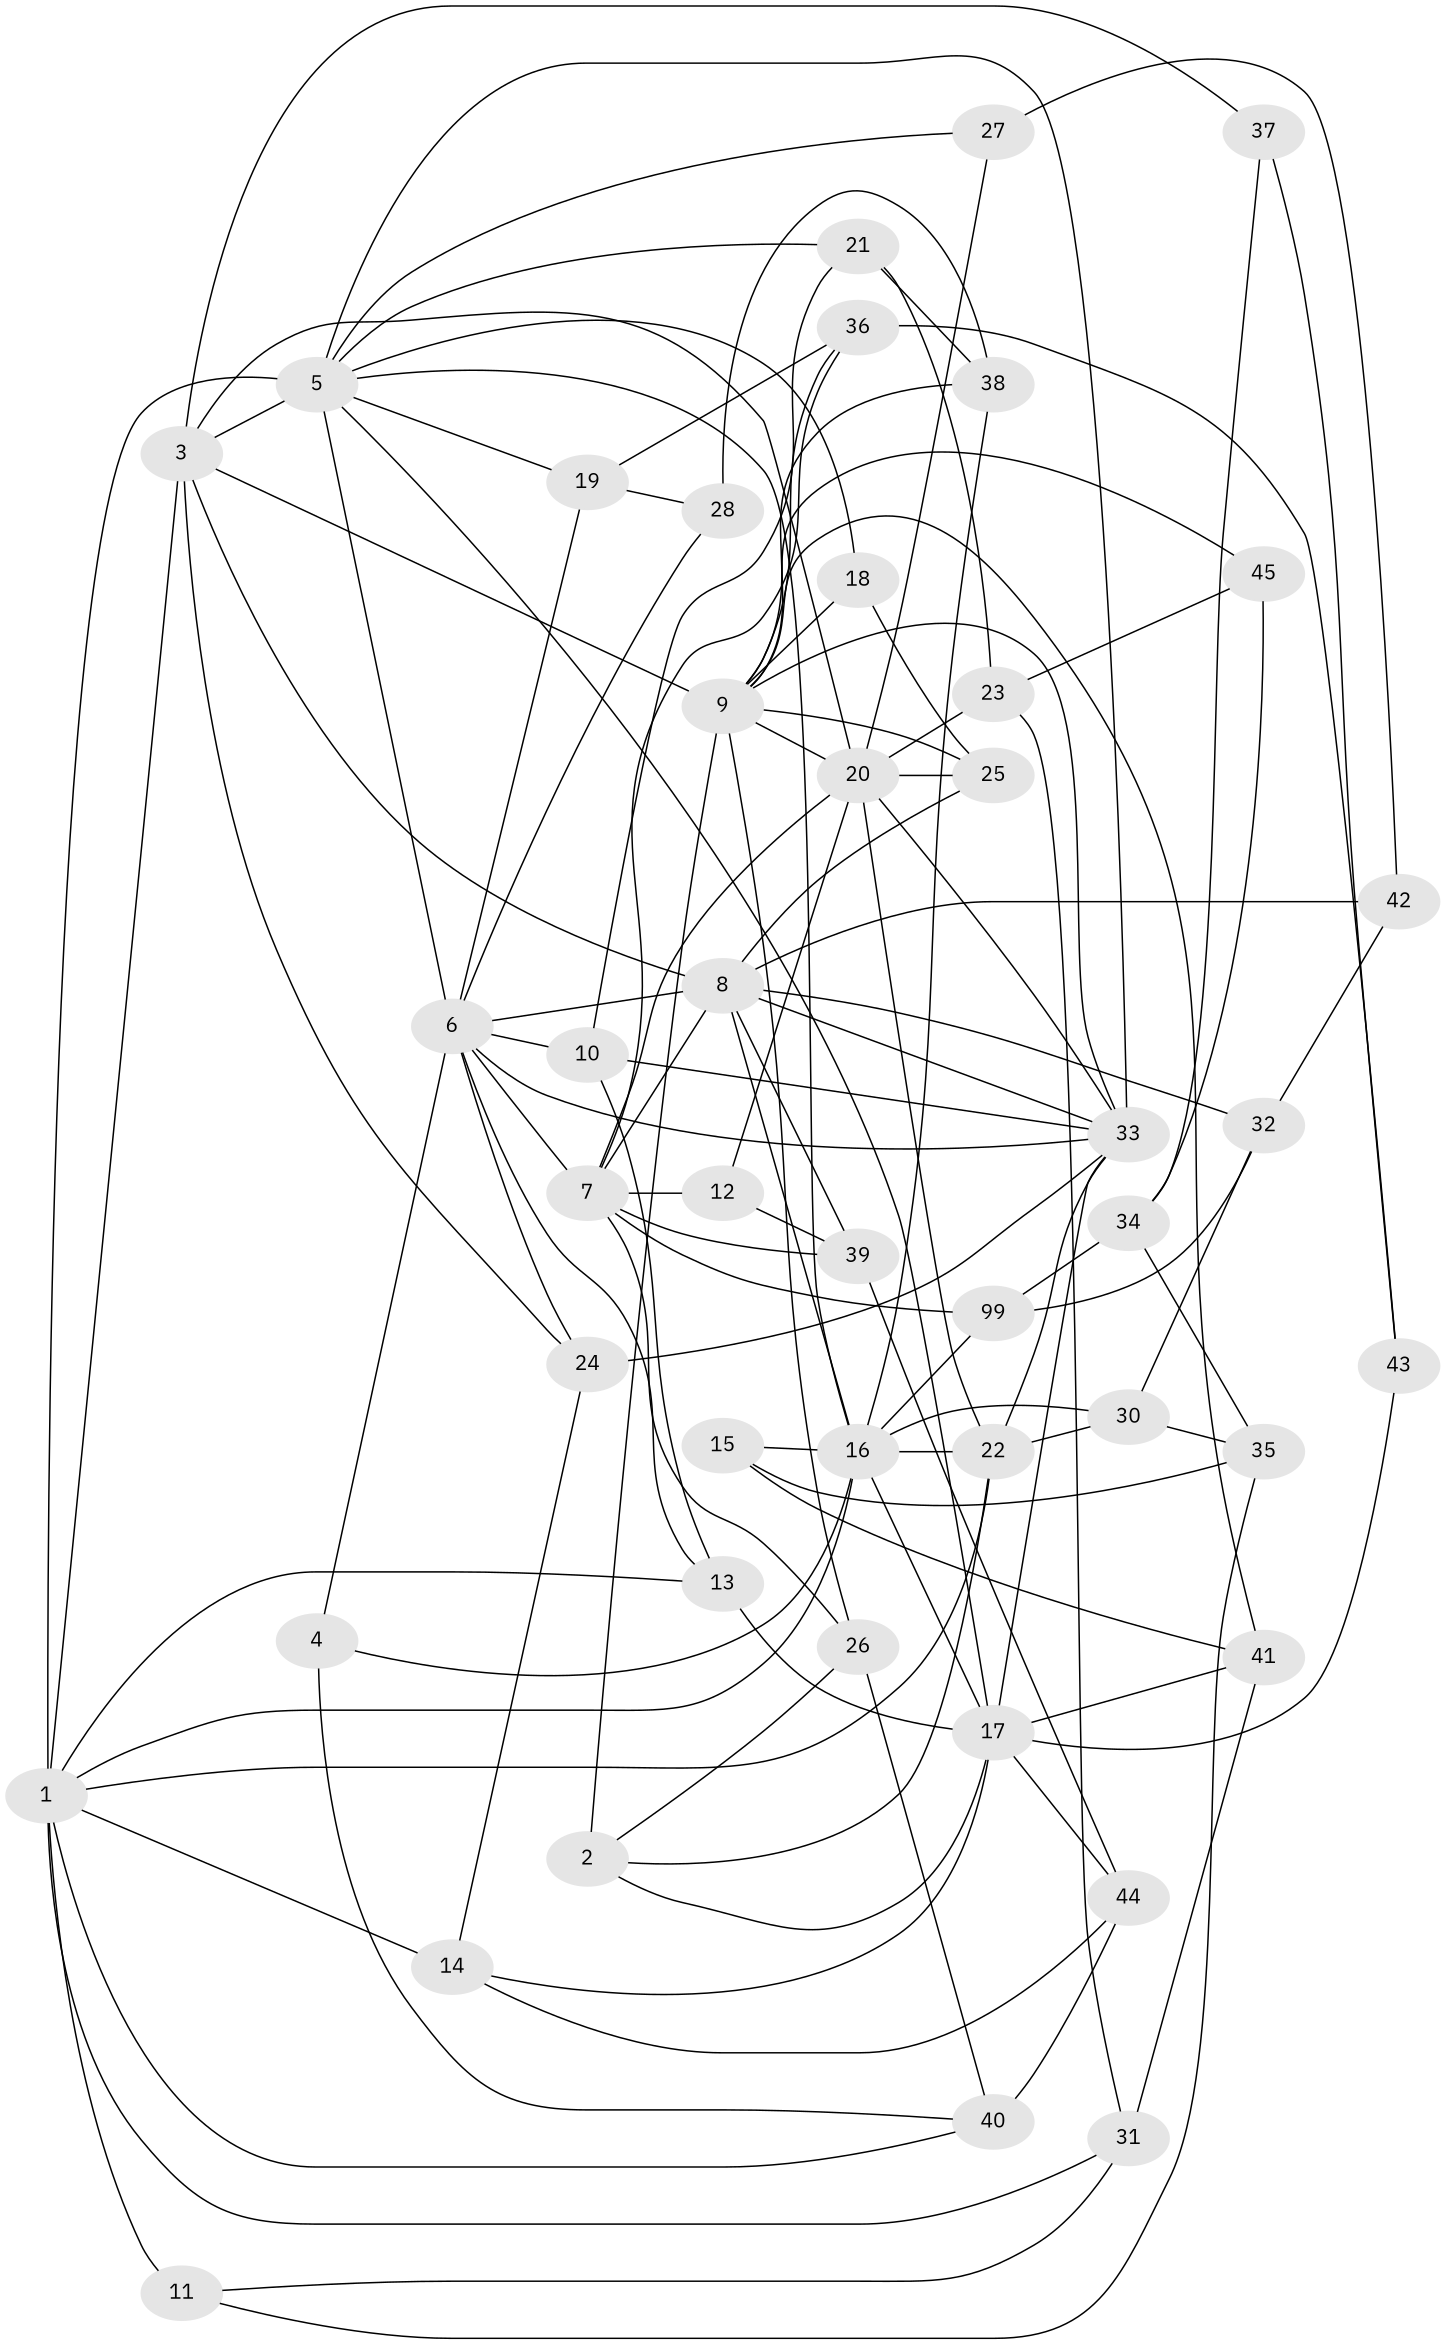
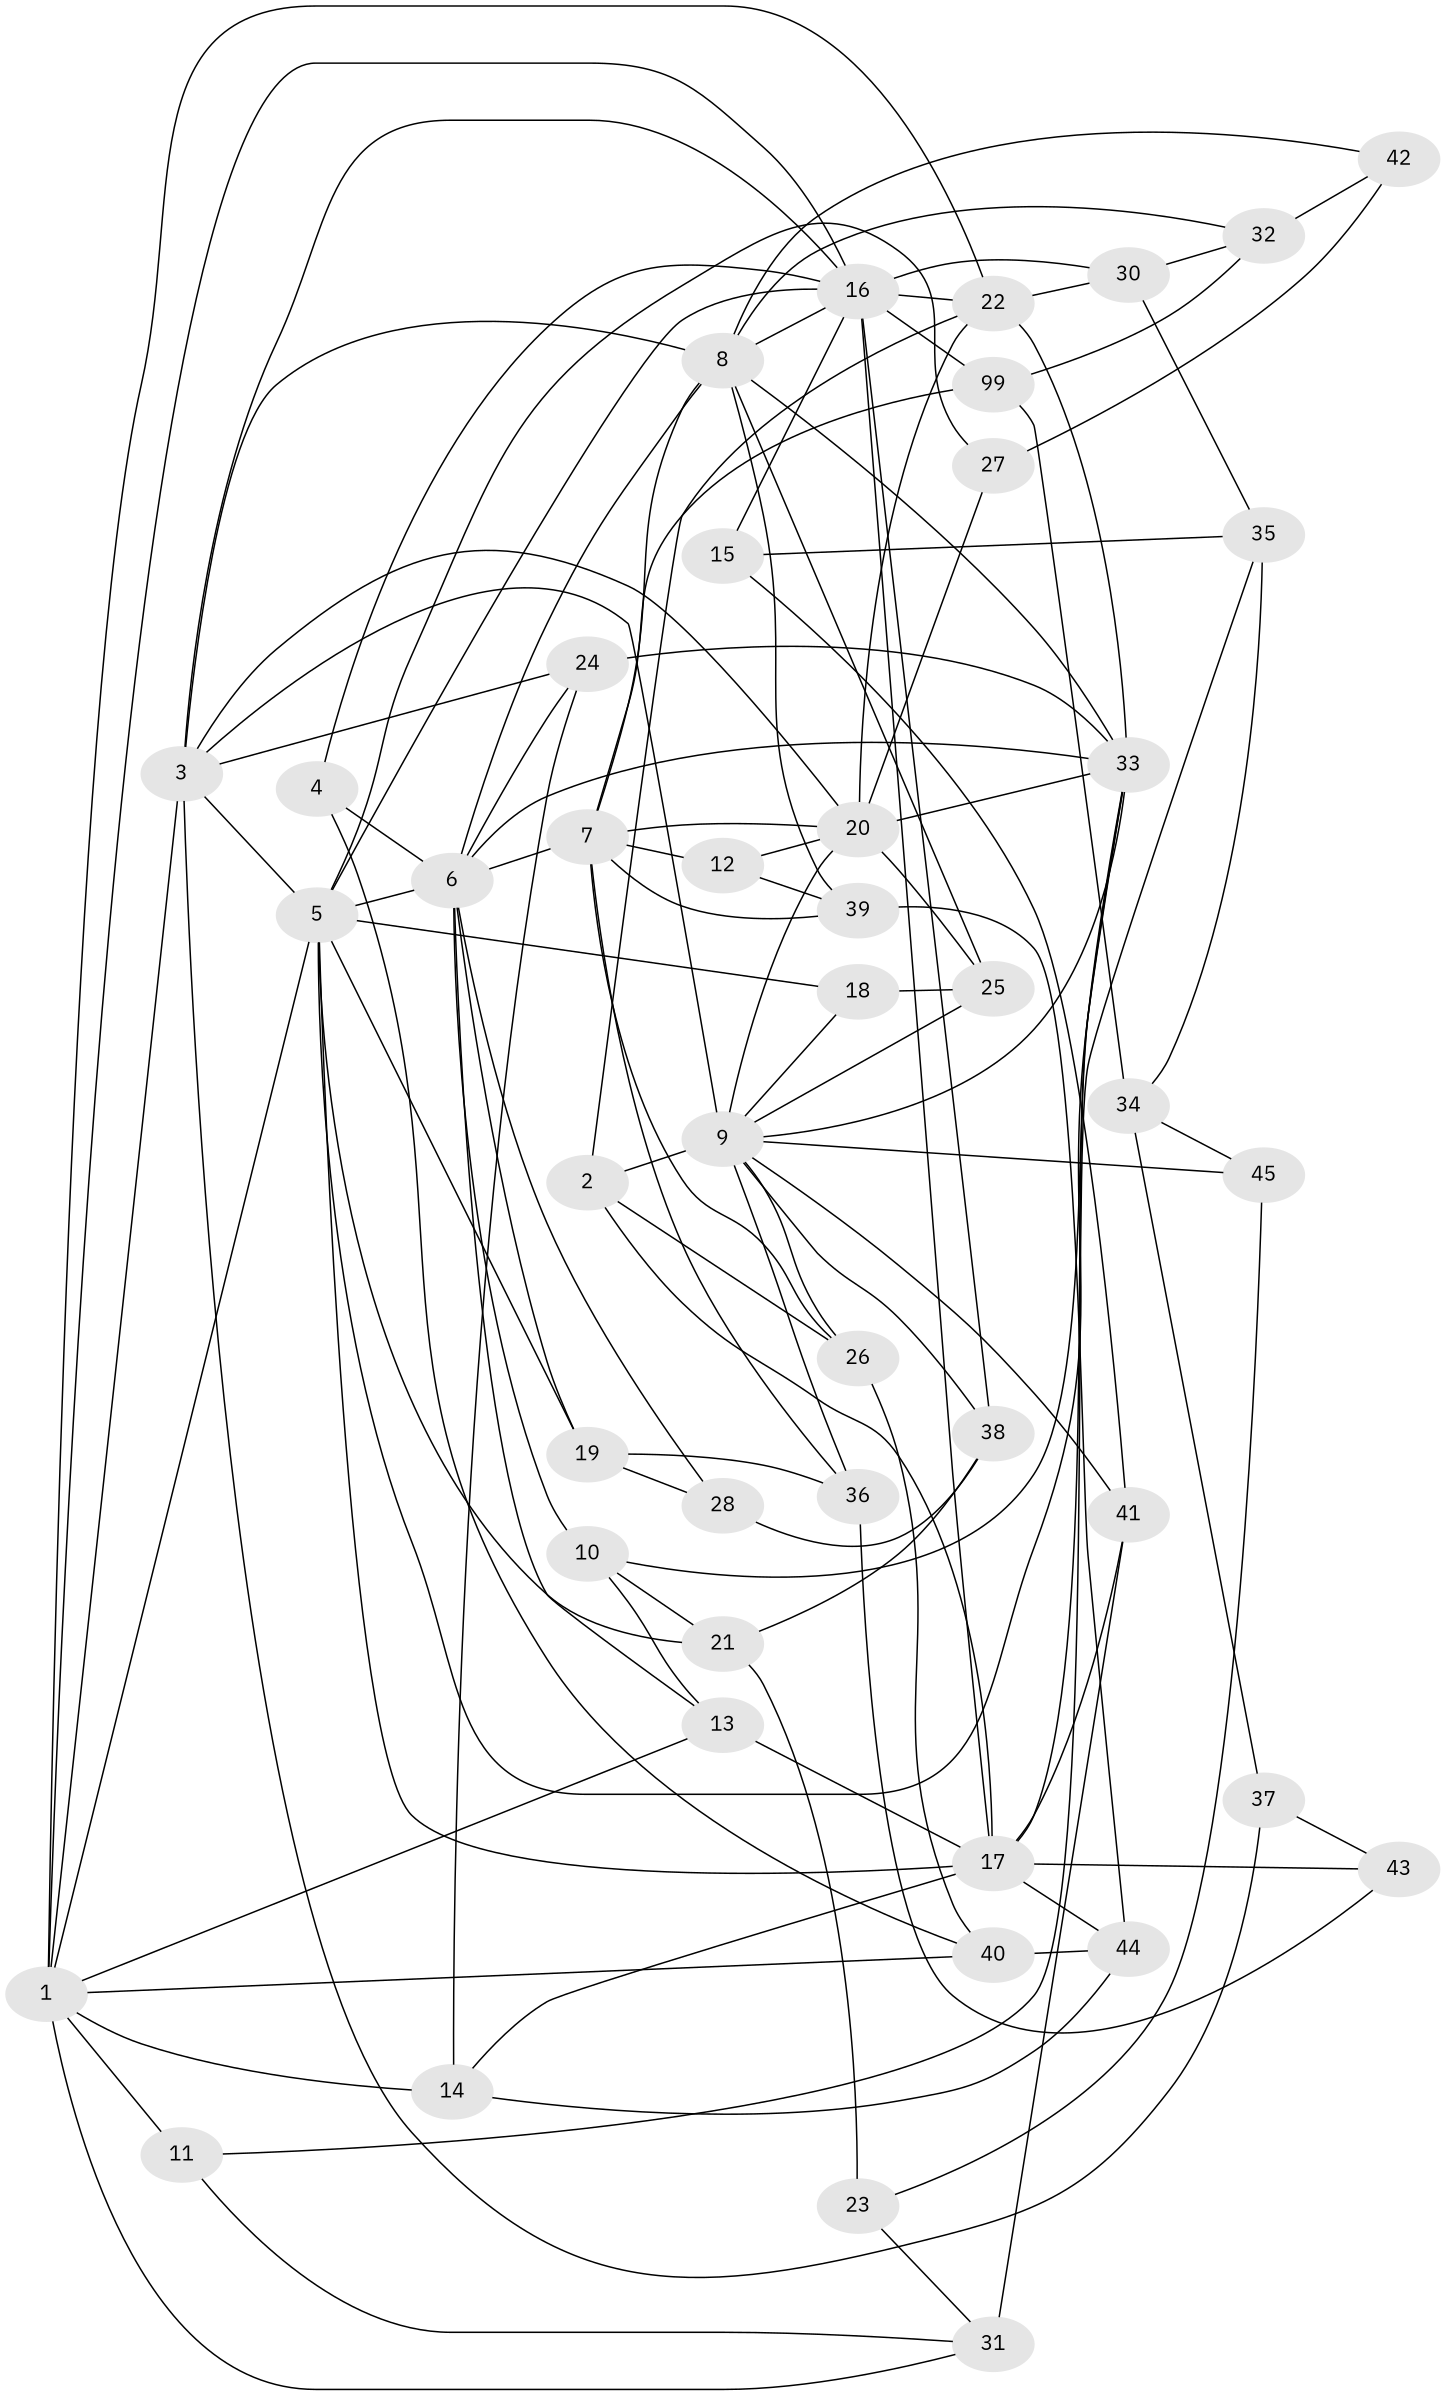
none -> (335, 191)
(928, 734) -> none
